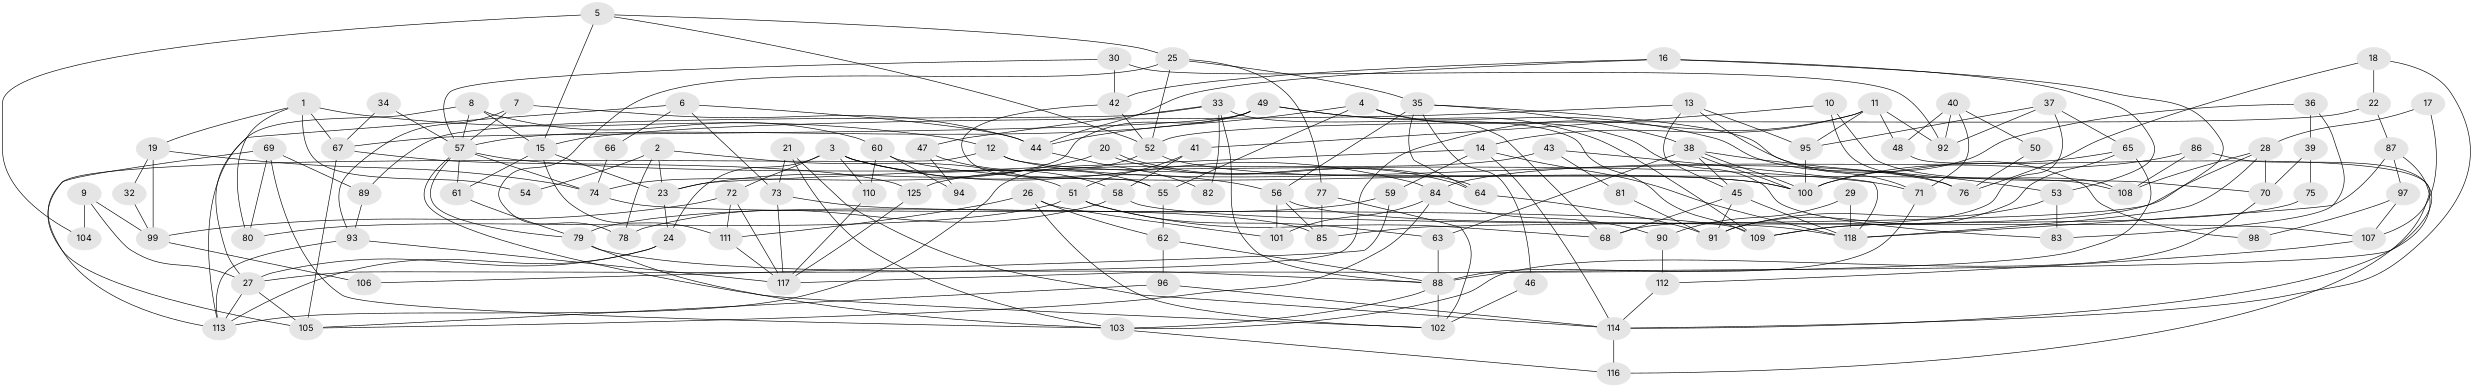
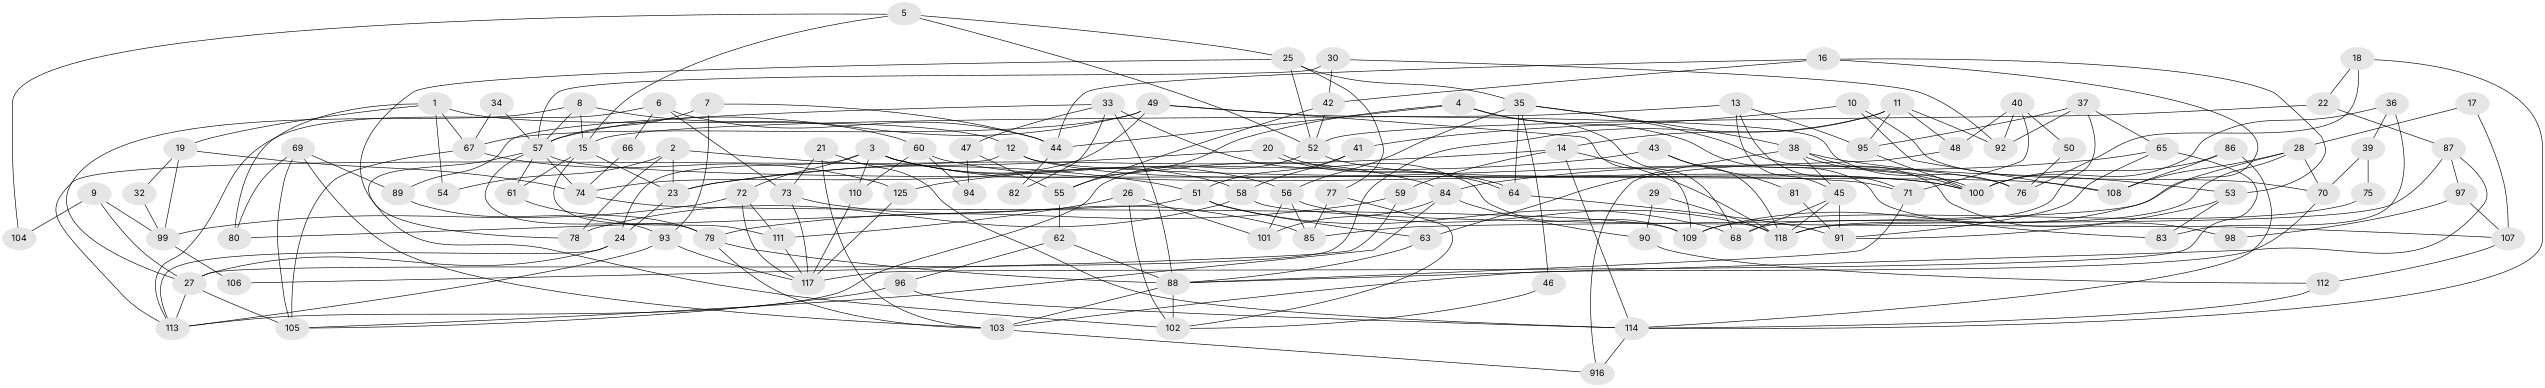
(1094, 220) -> none
(1614, 374) -> (1598, 374)
